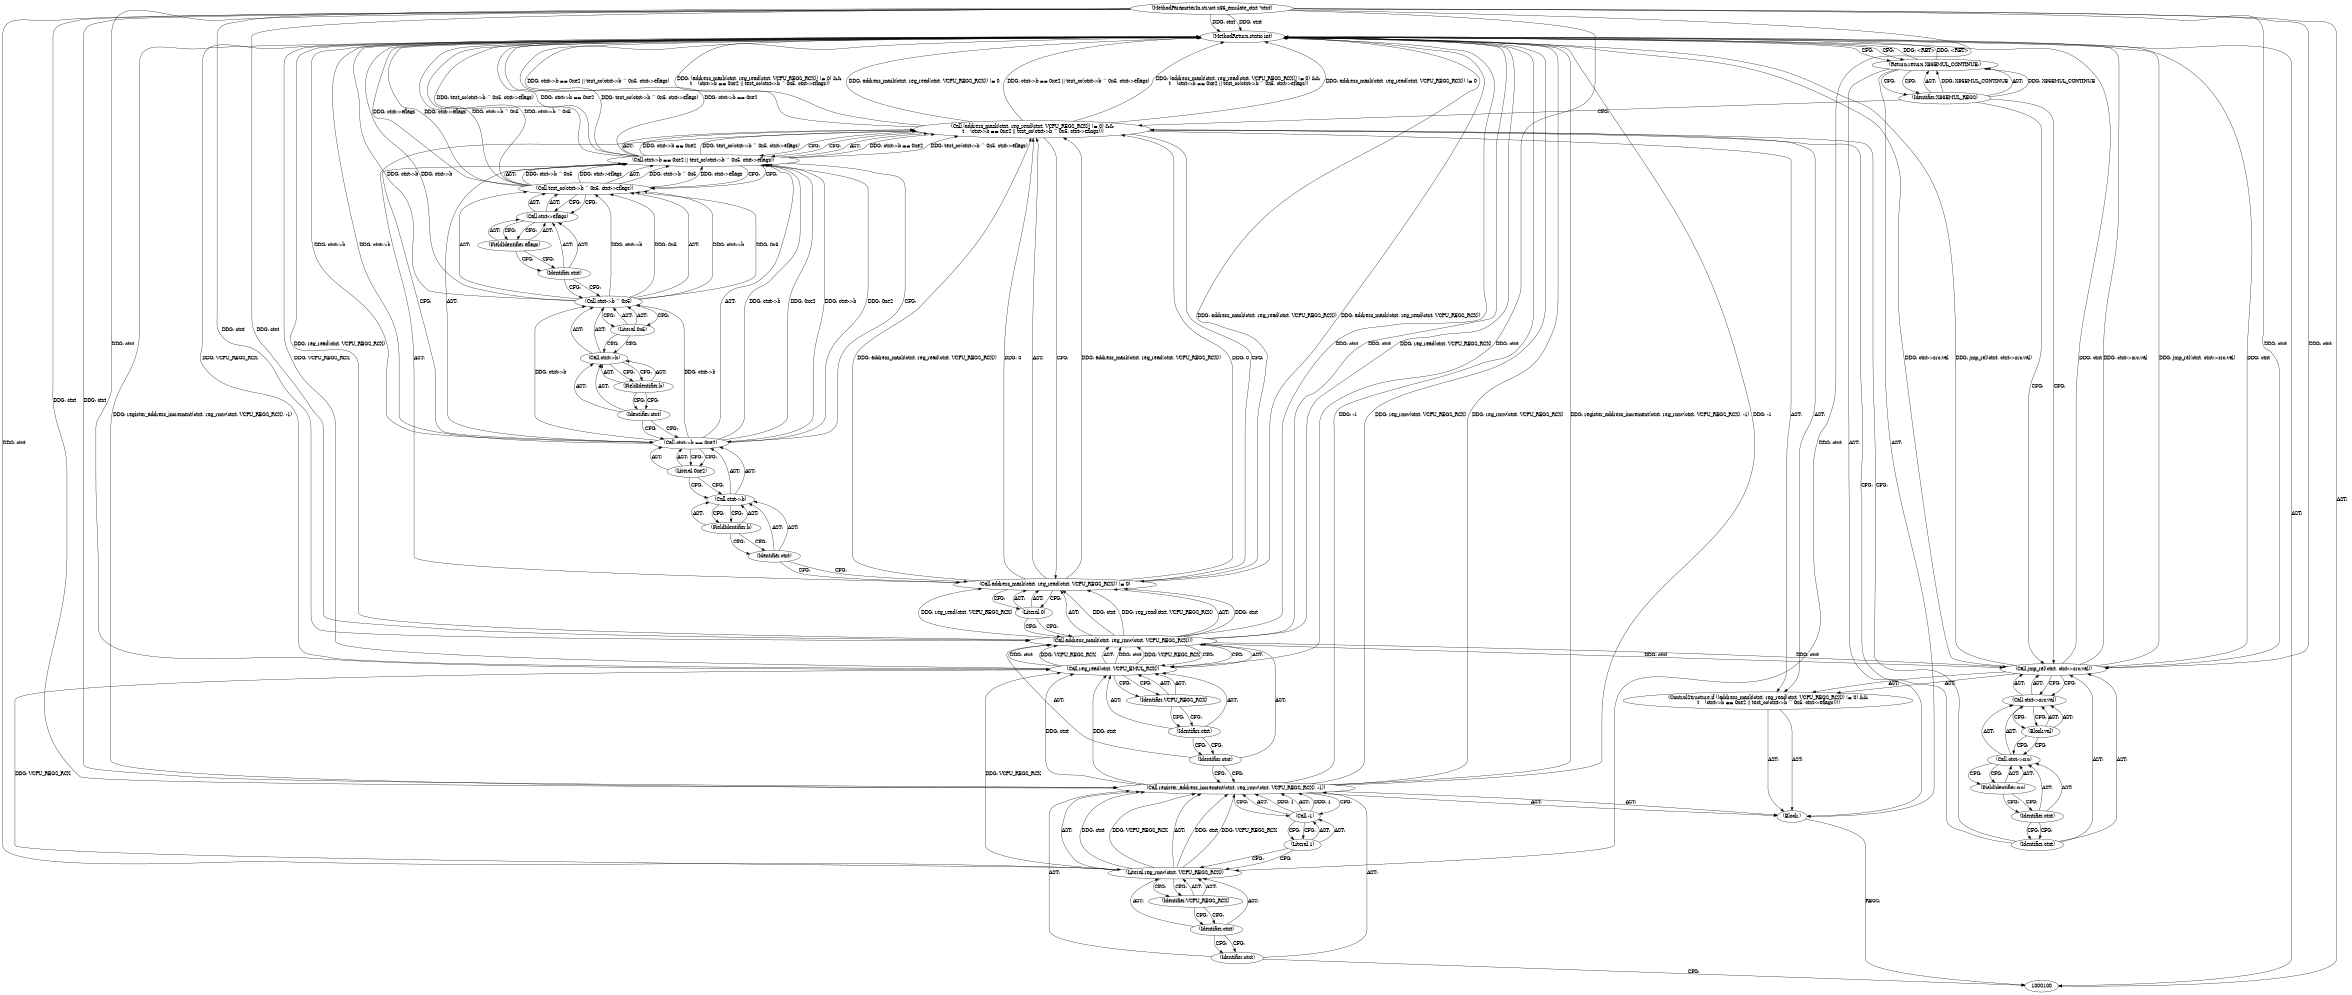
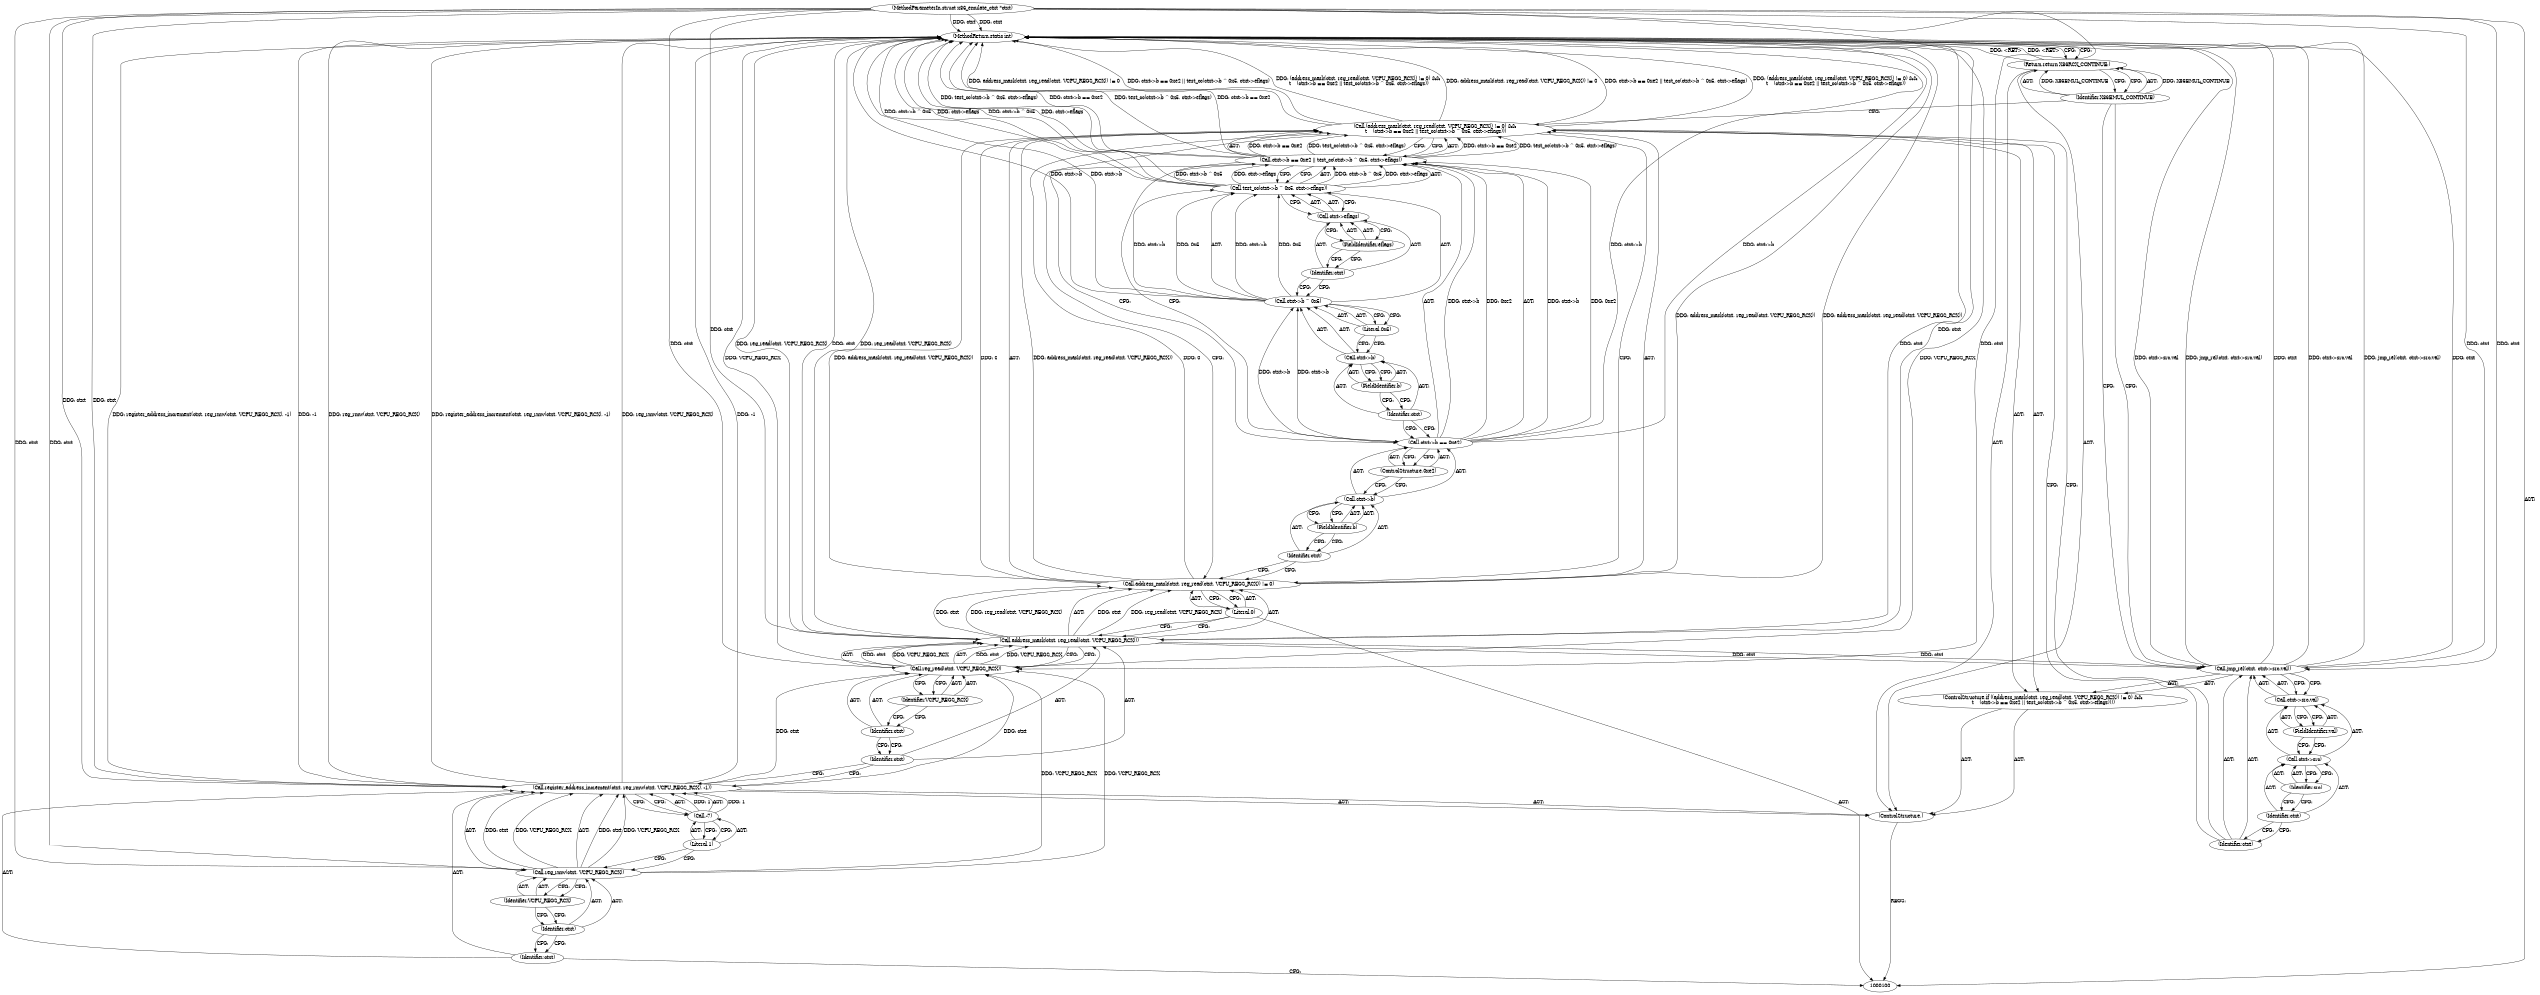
(1935, 65) -> (2067, 65)
(1945, 98) -> (2115, 98)
(2292, 122) -> (1639, 736)
(691, 472) -> (1408, 472)
(1123, 641) -> (1069, 641)
(1113, 669) -> (956, 669)
(2041, 732) -> (2315, 732)
(2003, 788) -> (2306, 788)
(1305, 817) -> (703, 817)
(1792, 817) -> (1901, 817)
(1175, 873) -> (578, 873)
